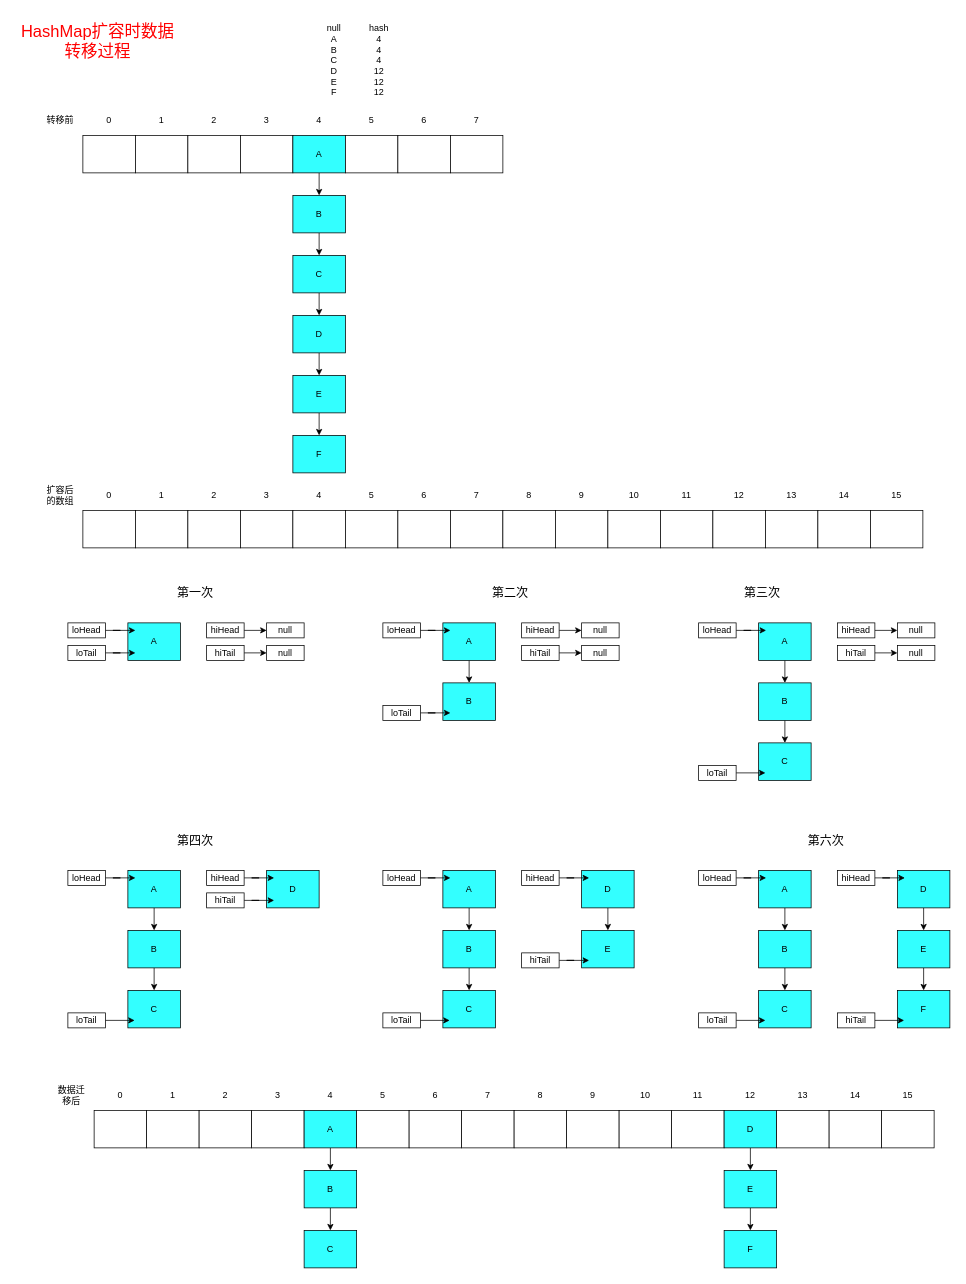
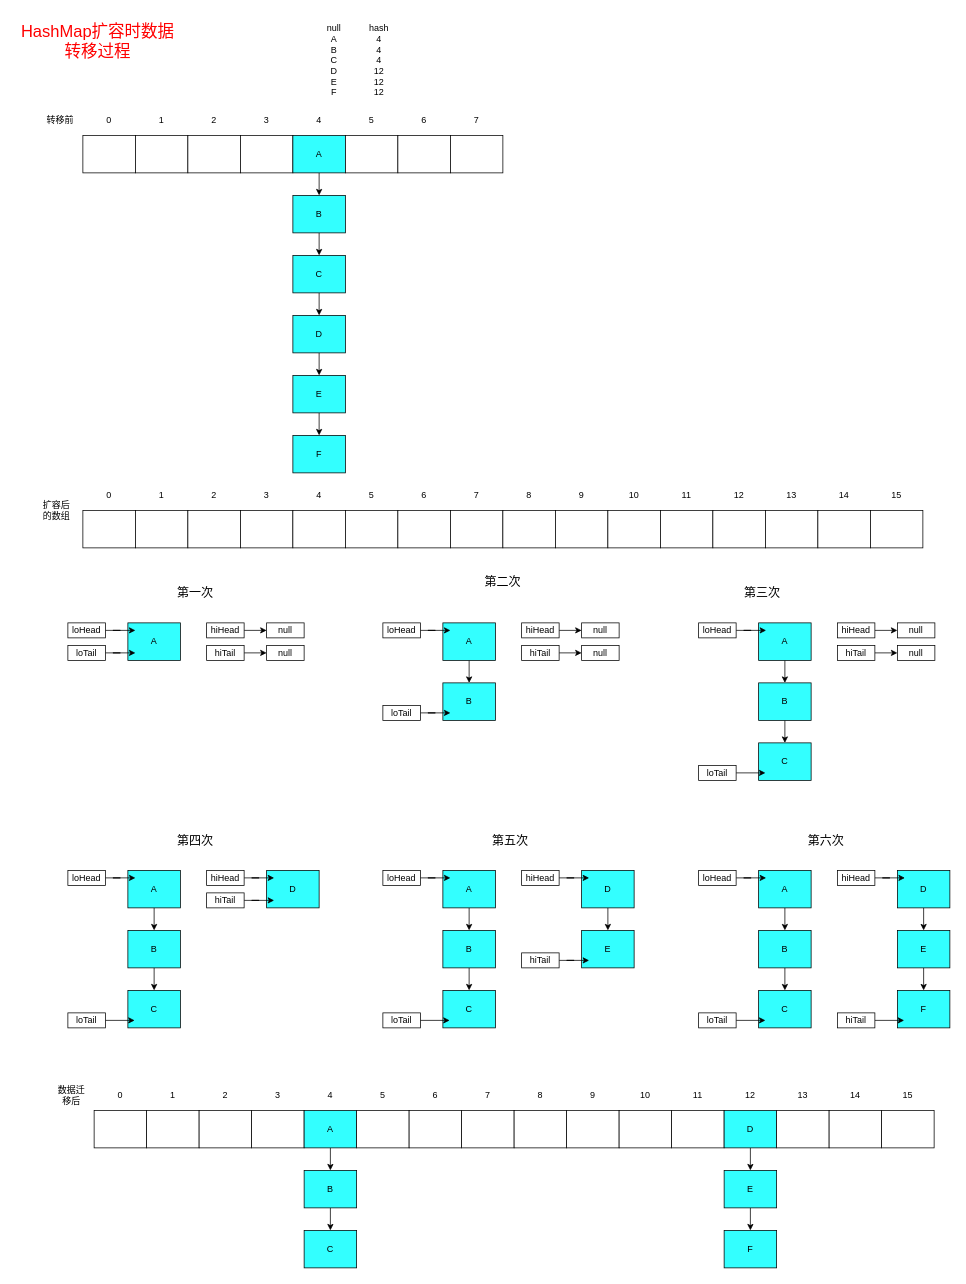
(60, 495) -> (57, 510)
(510, 593) -> (503, 582)
none -> (510, 840)
